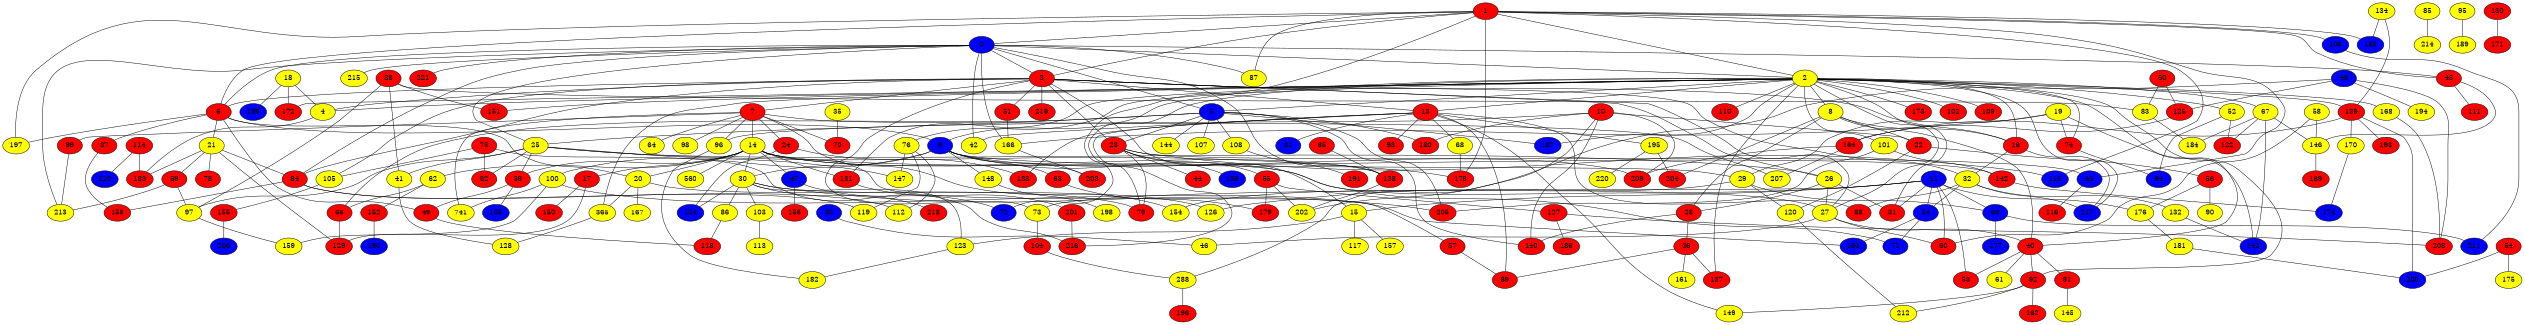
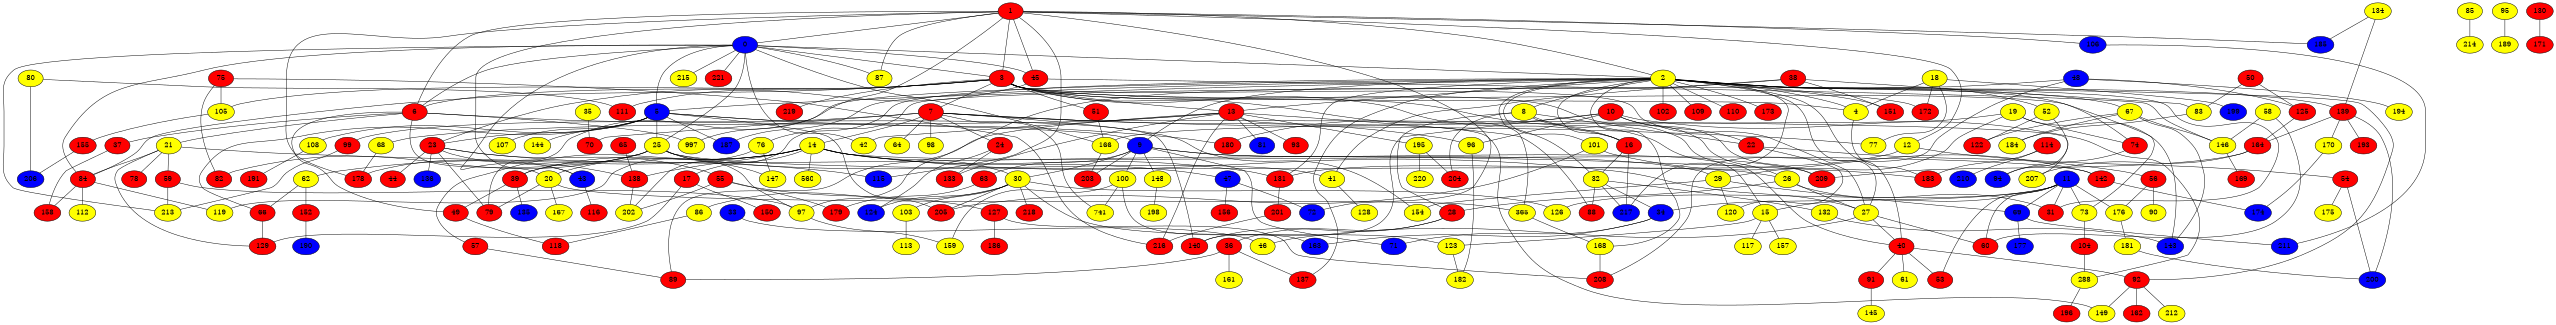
none -> (31, 78)
(16, 146) -> (691, 146)
none -> (1873, 146)
none -> (1907, 146)
(935, 182) -> none
(555, 231) -> (1561, 230)
(1846, 264) -> none
